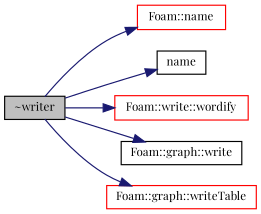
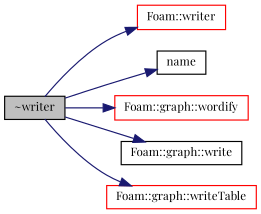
(181, 17) -> (181, 17)
(181, 108) -> (181, 108)
